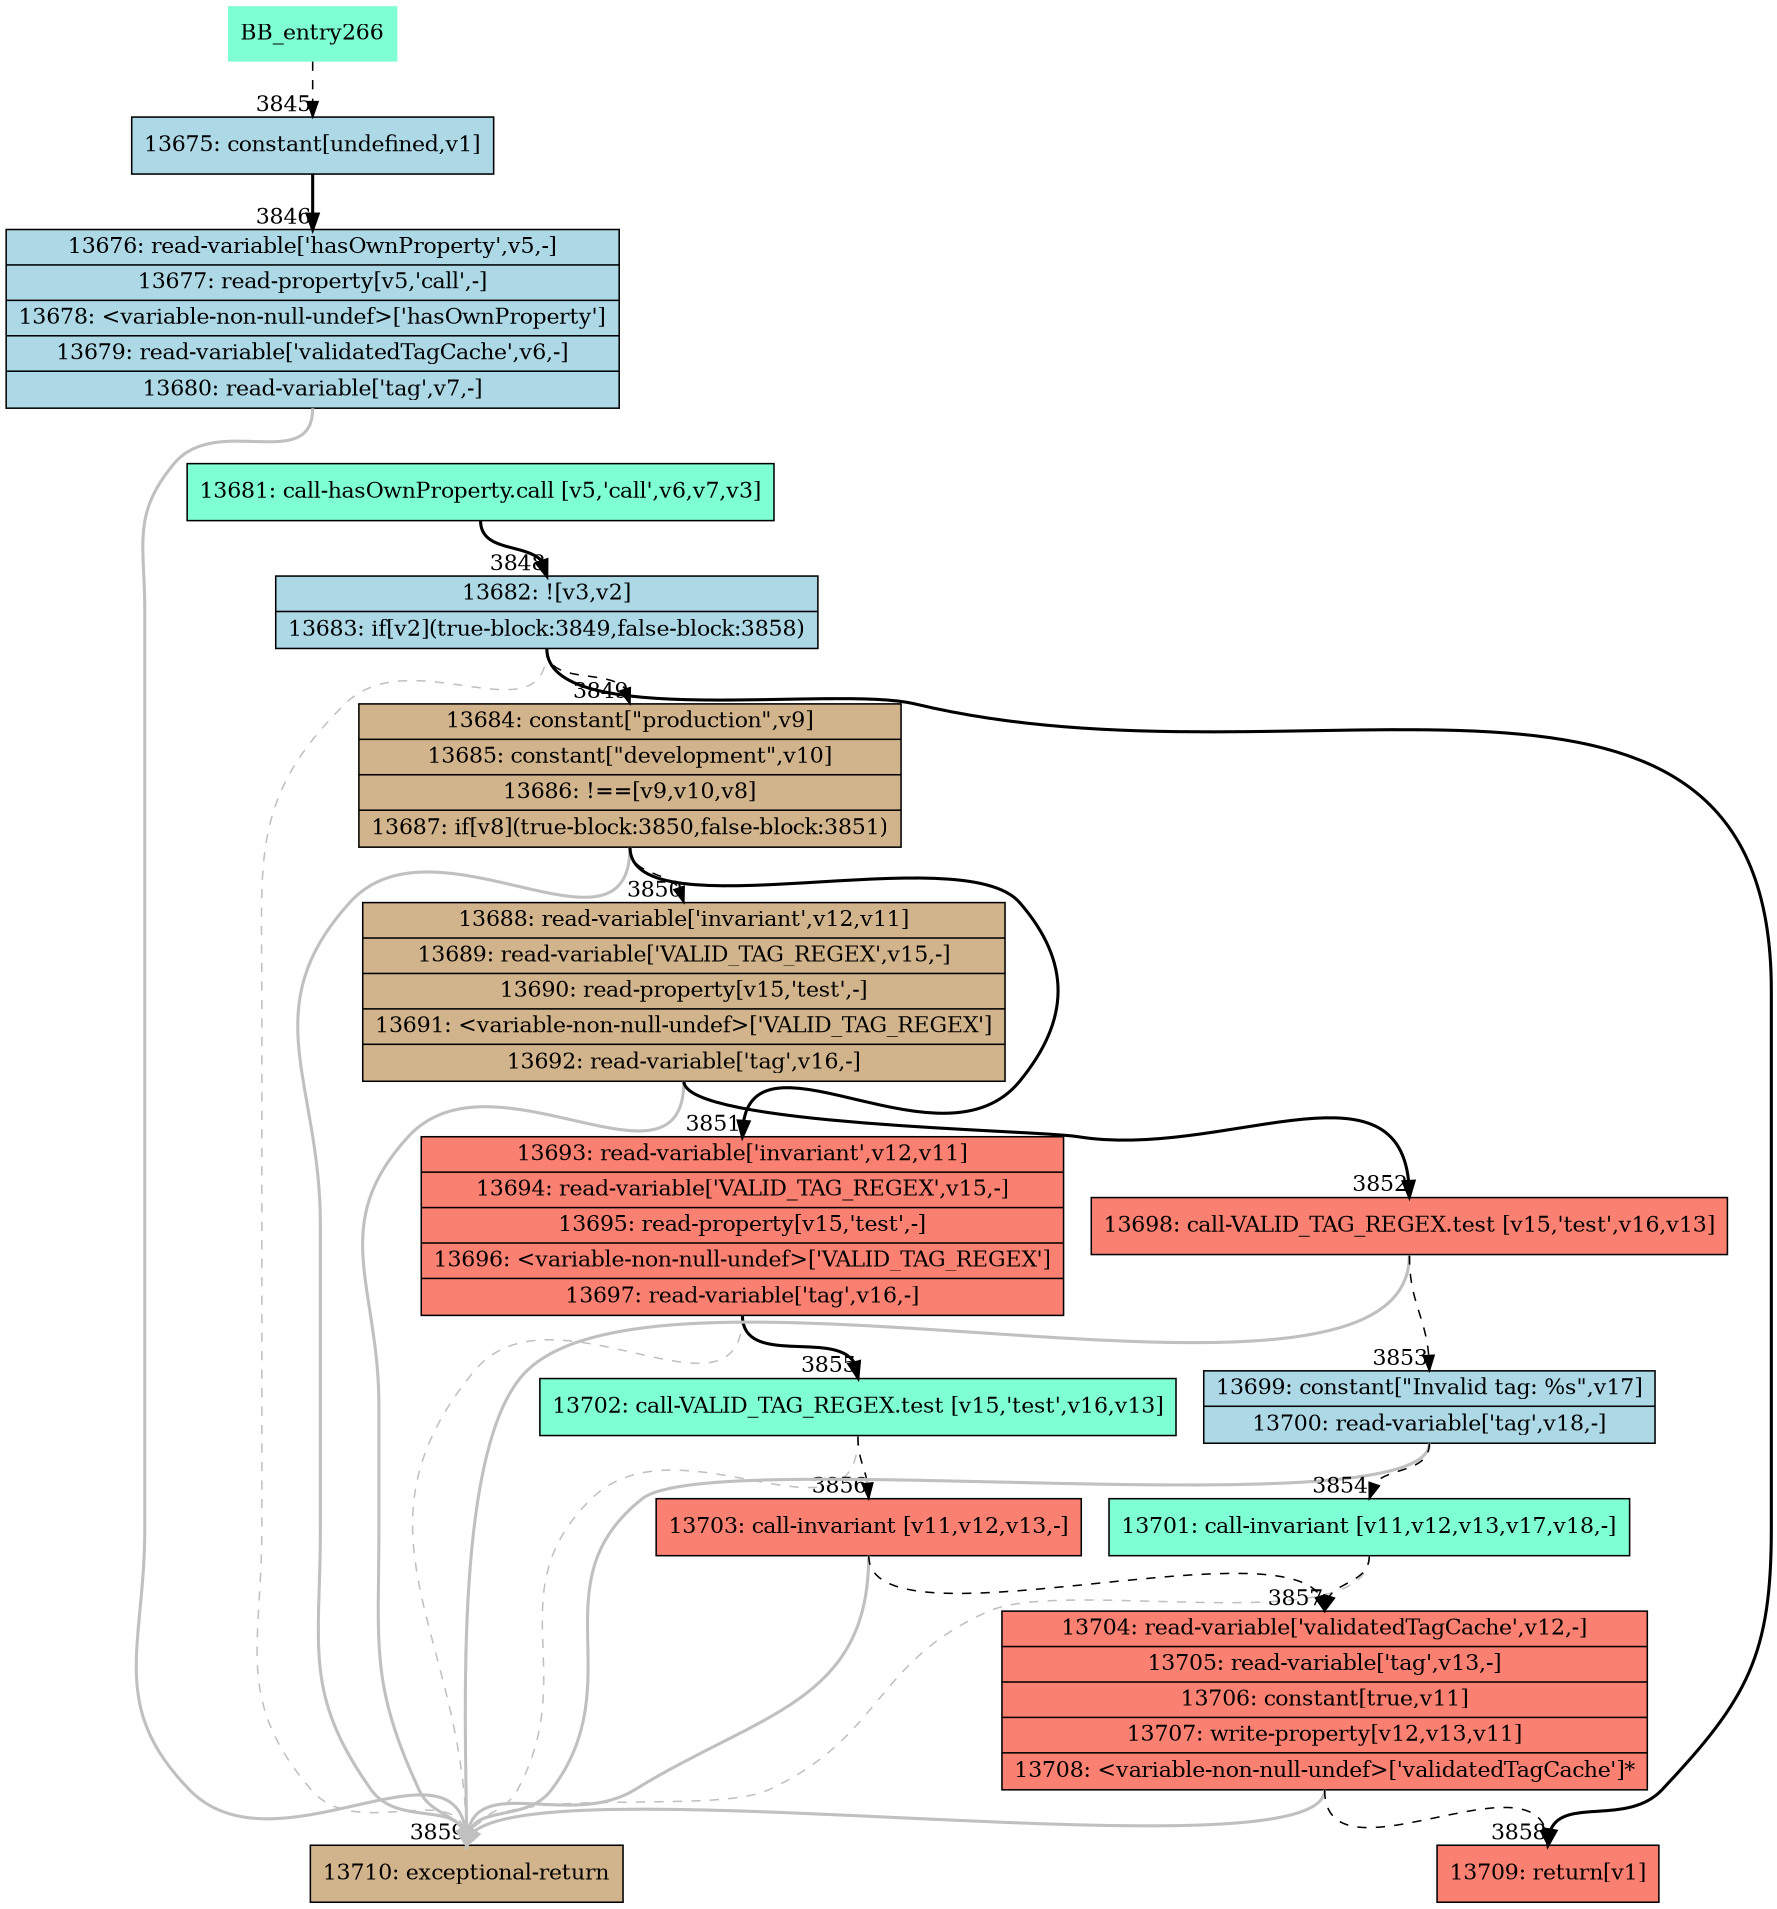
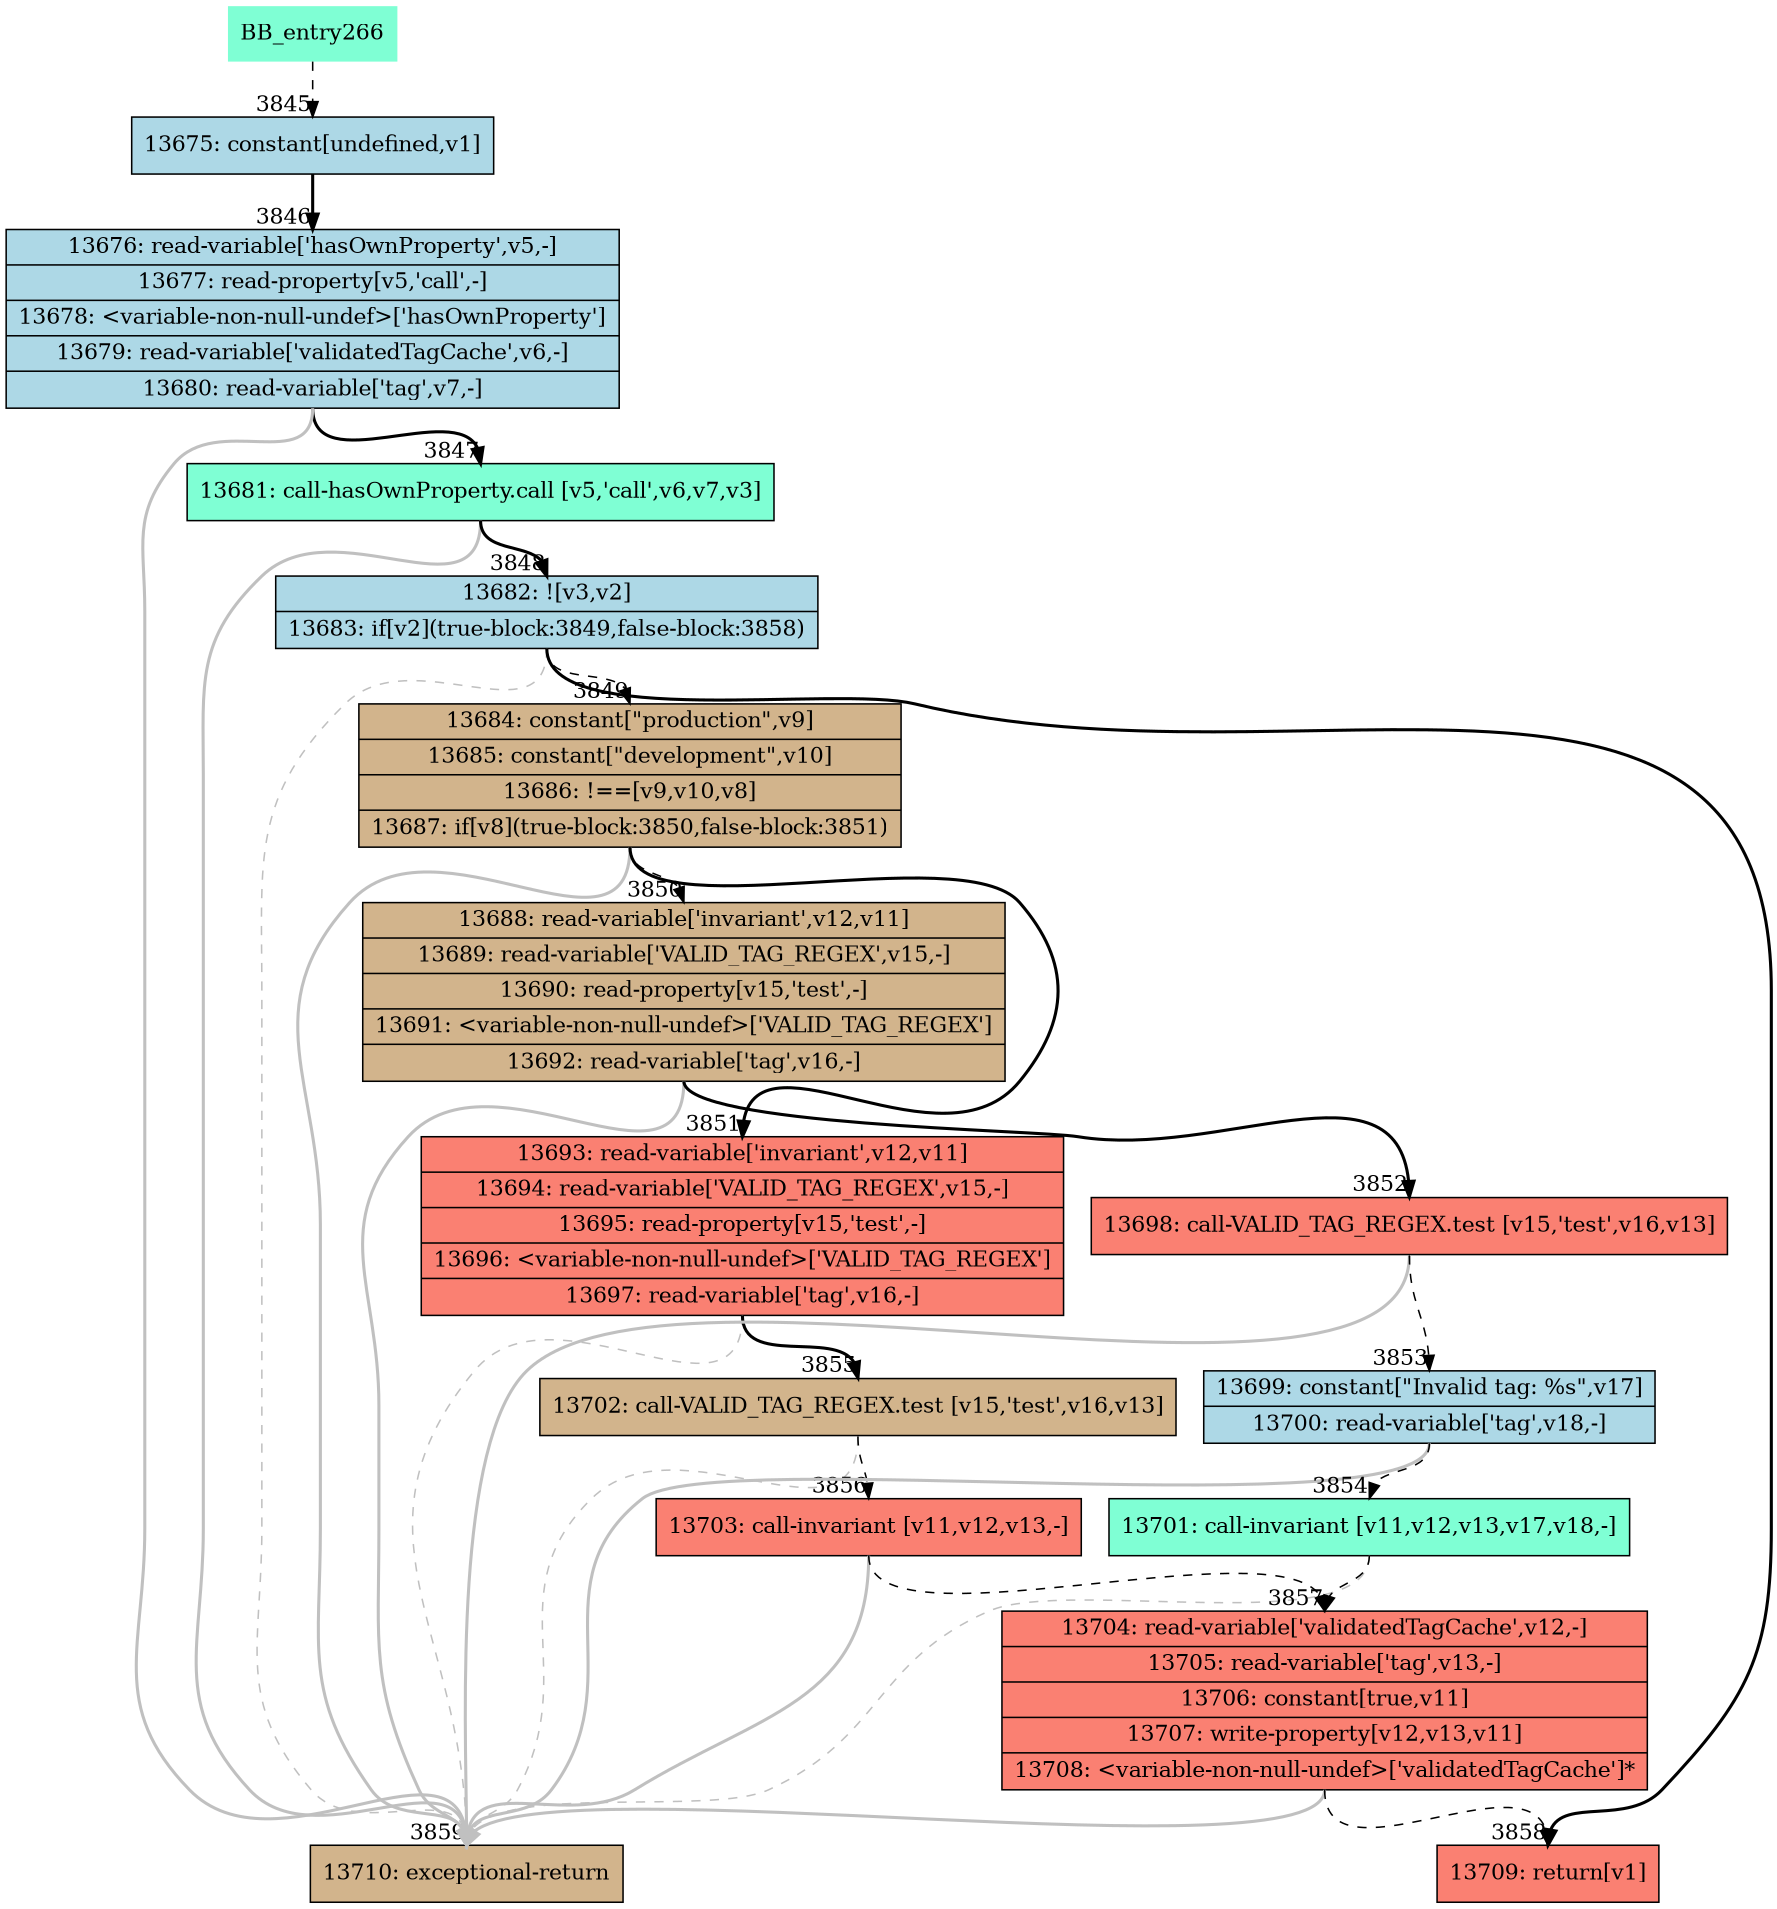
none -> (389, 437)
none -> (203, 1173)
(858, 1407) -> (858, 1407)
